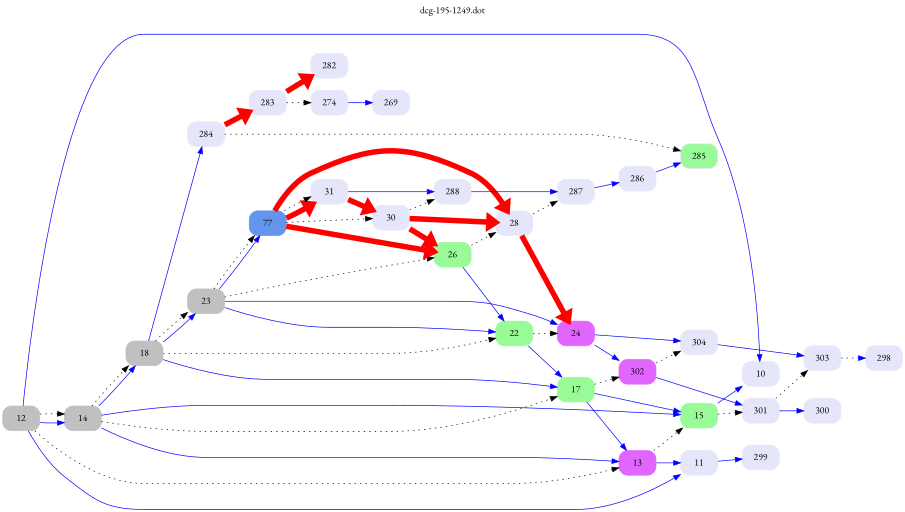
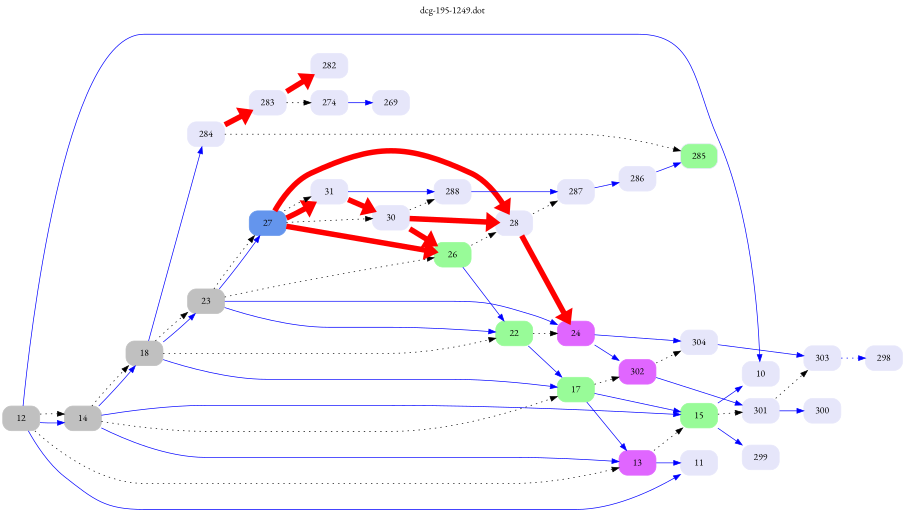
(268, 223) -> (268, 223)
(727, 460) -> (727, 435)
